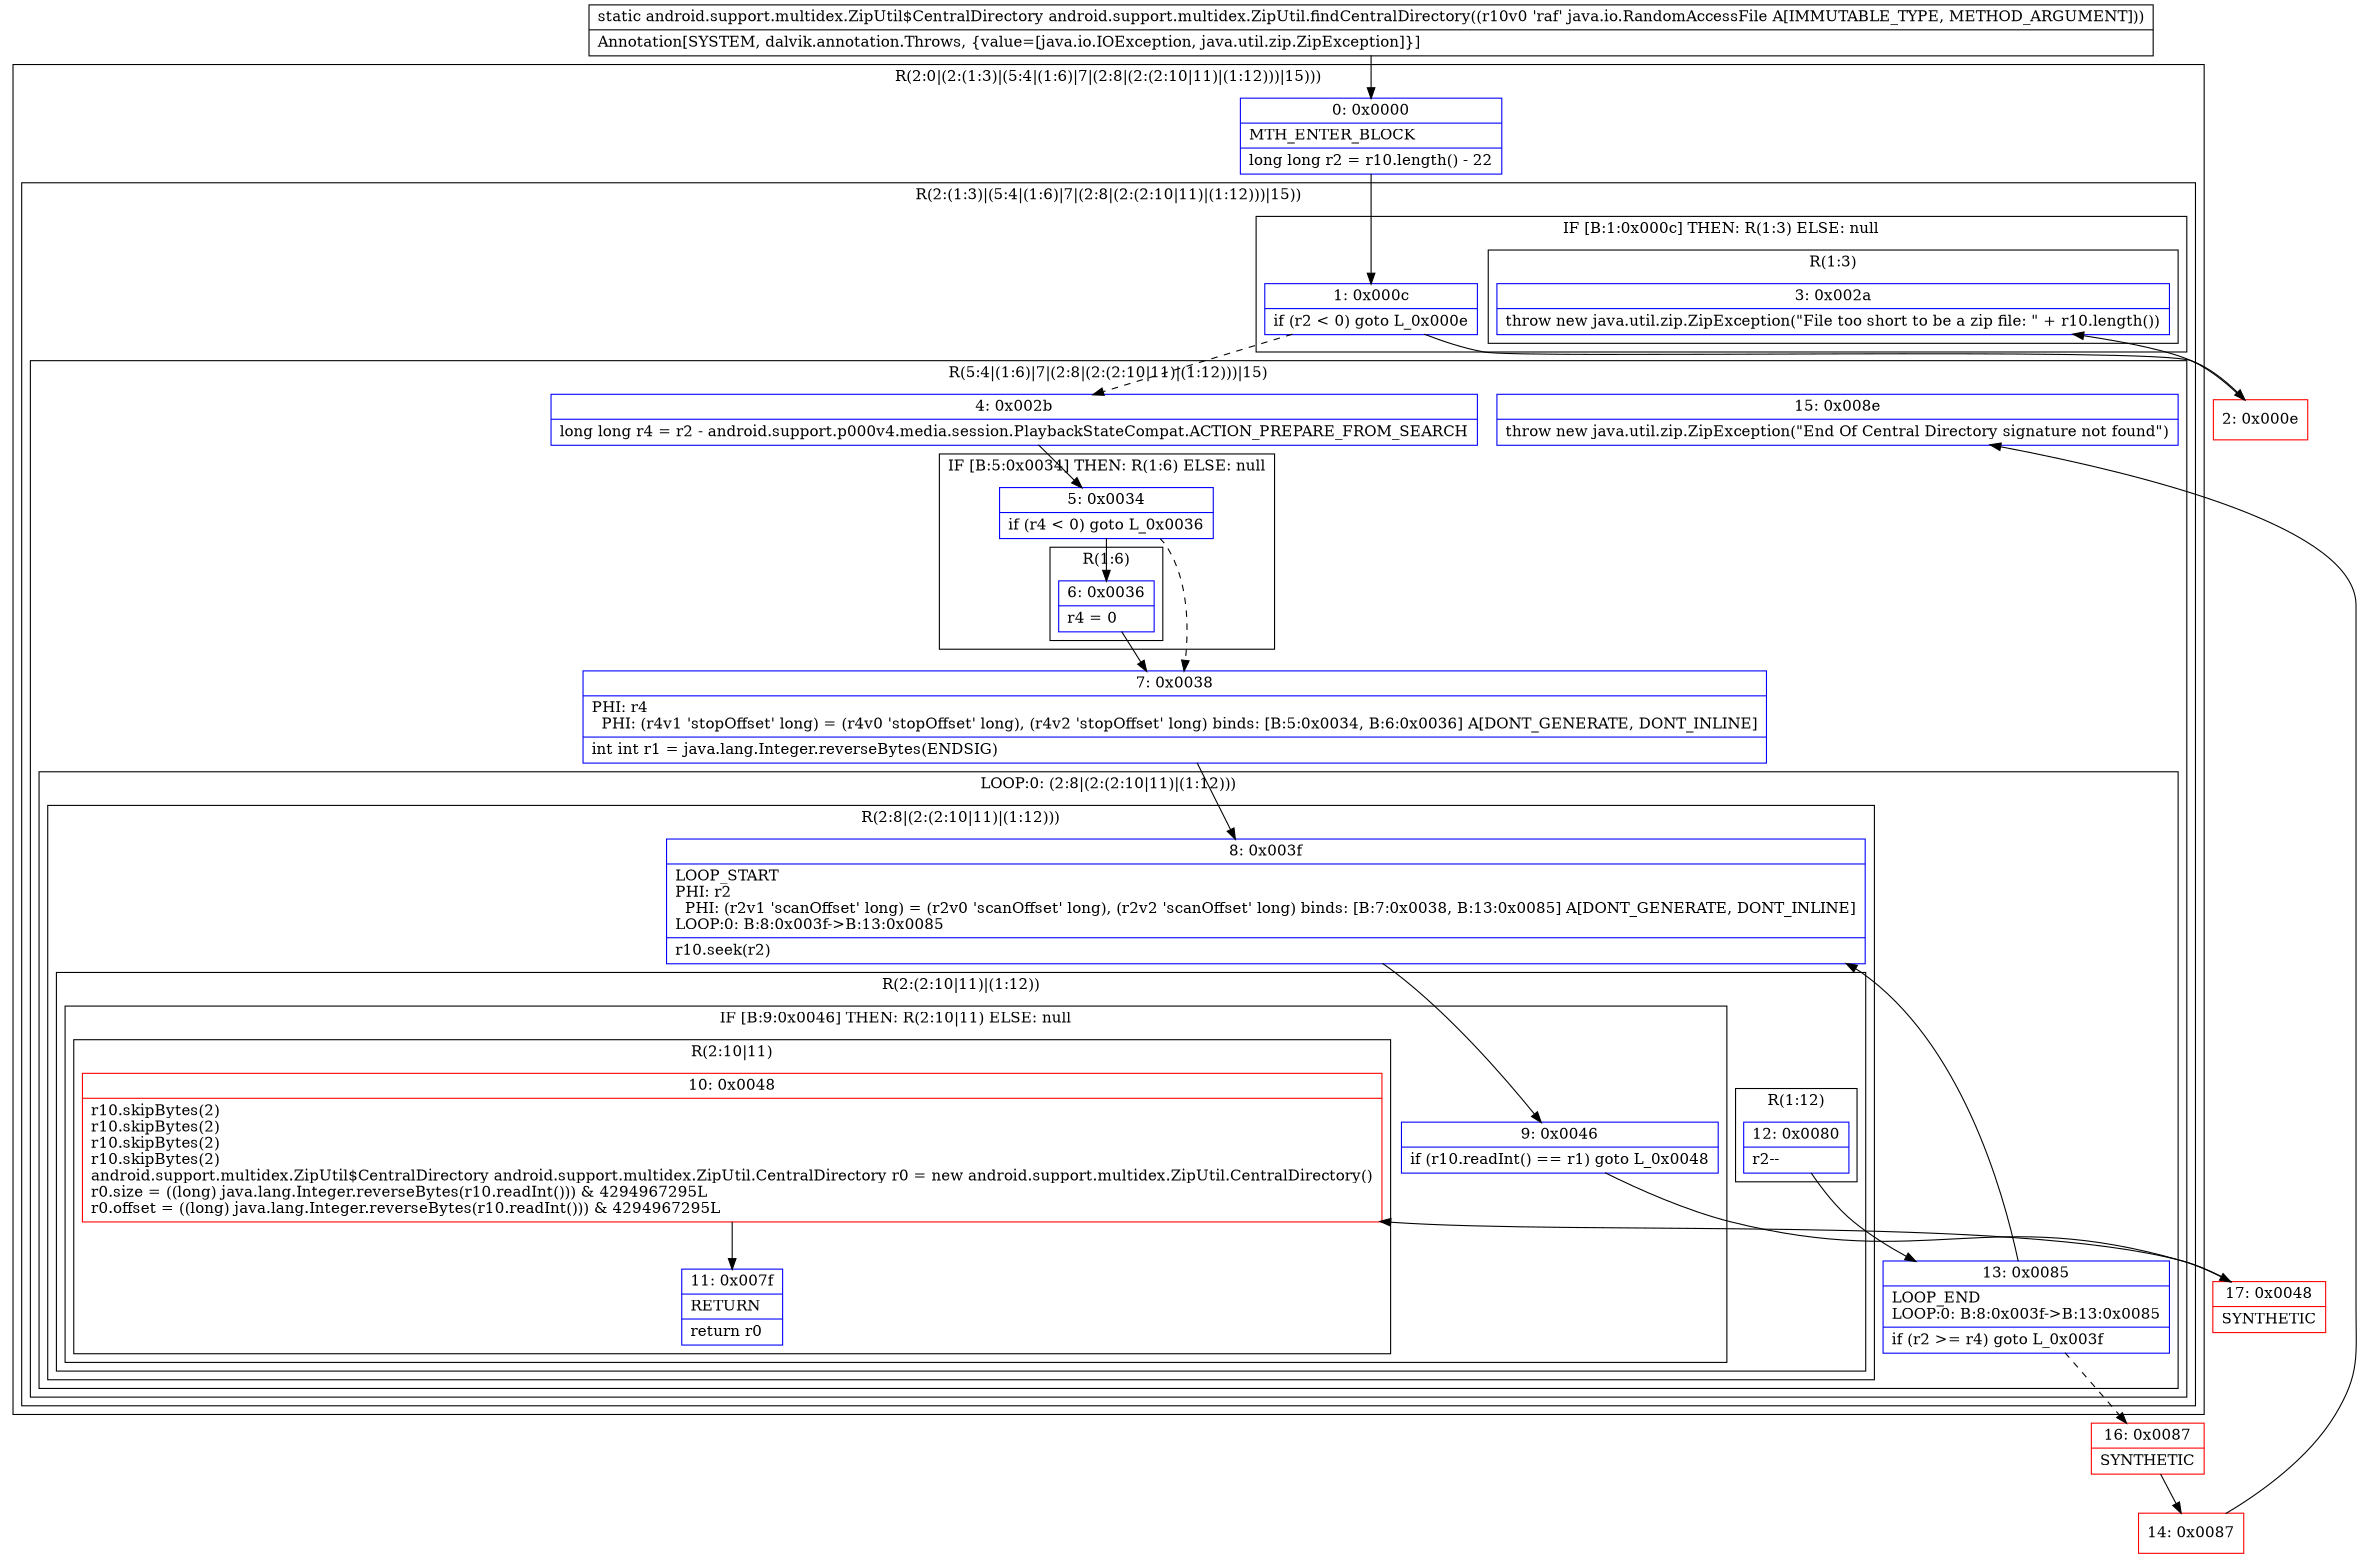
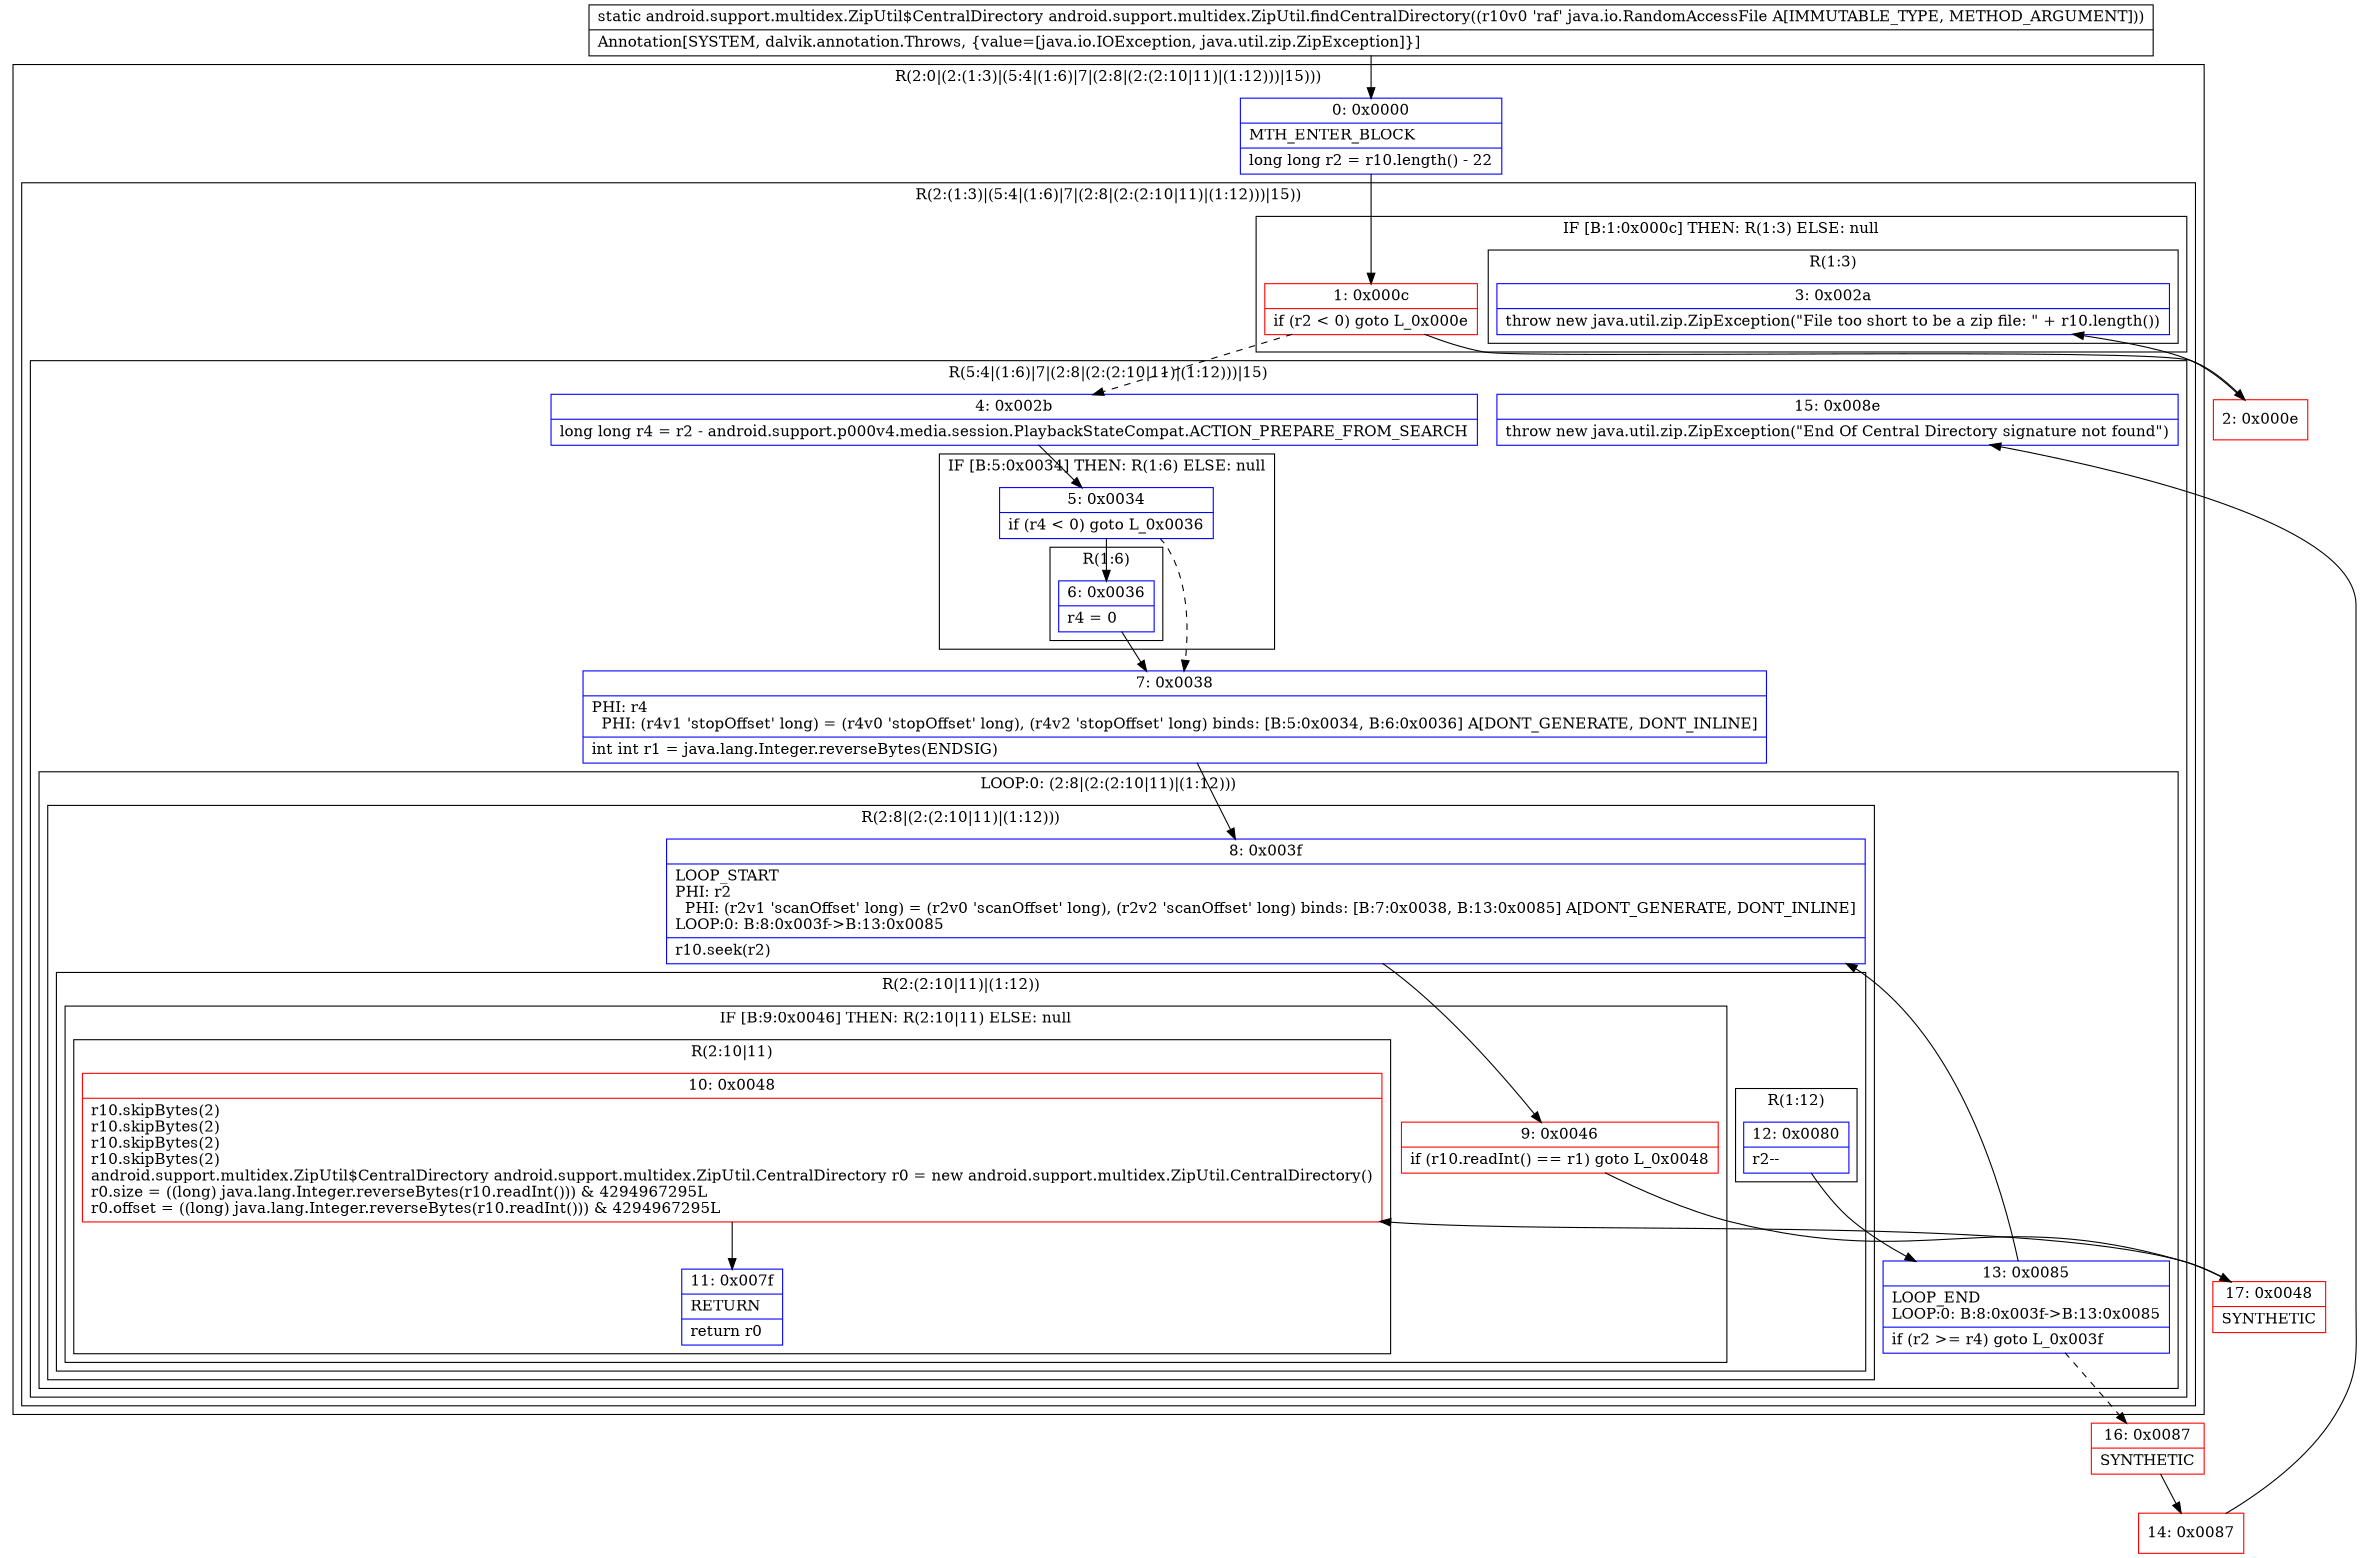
(1371, 309) -> (1371, 309)
(1560, 1148) -> (1560, 1148)
